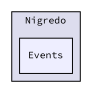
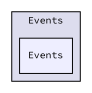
(46, 21) -> (46, 21)
